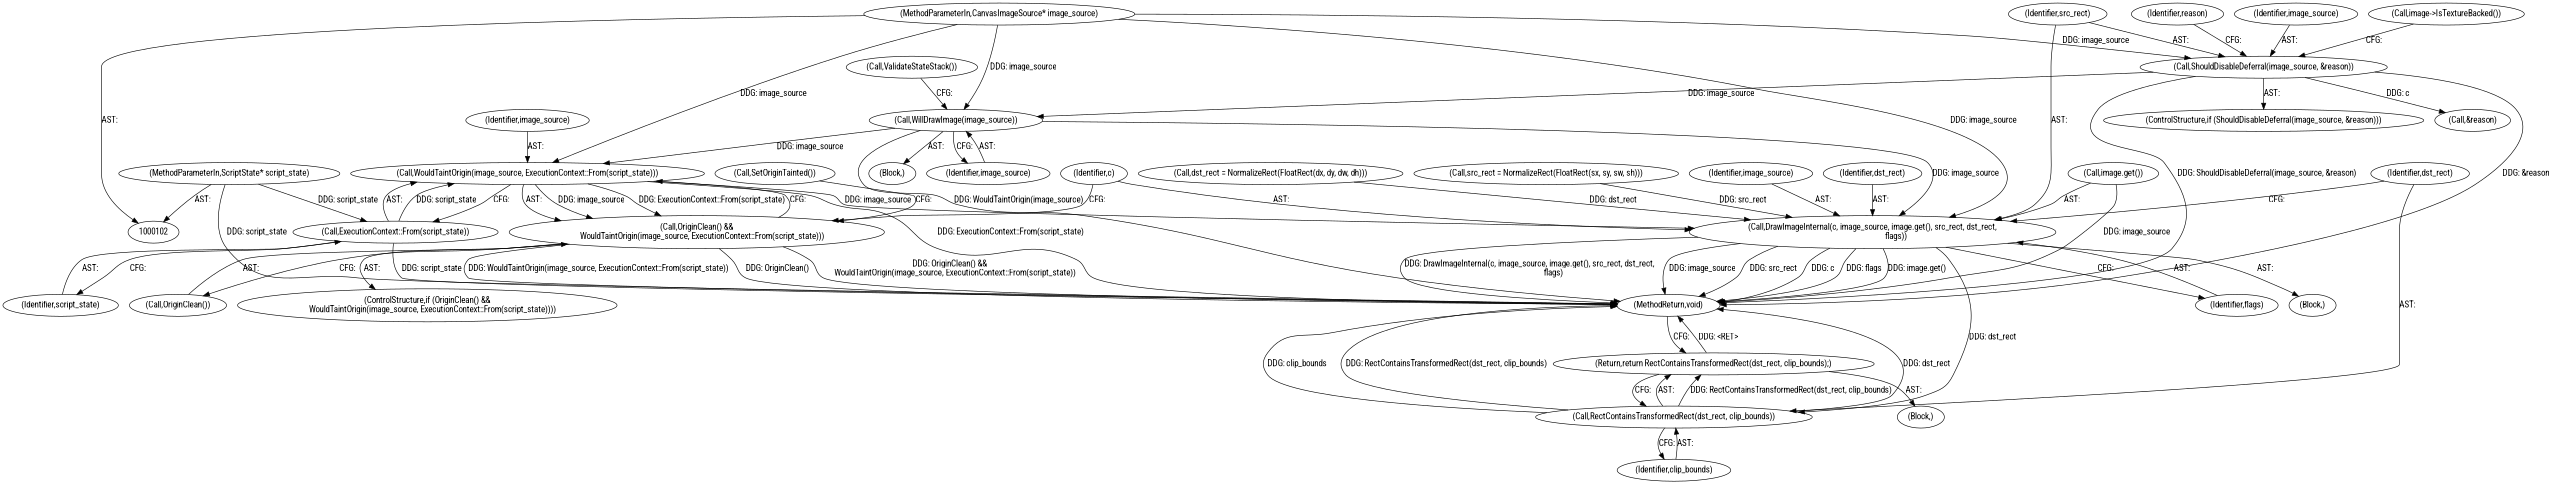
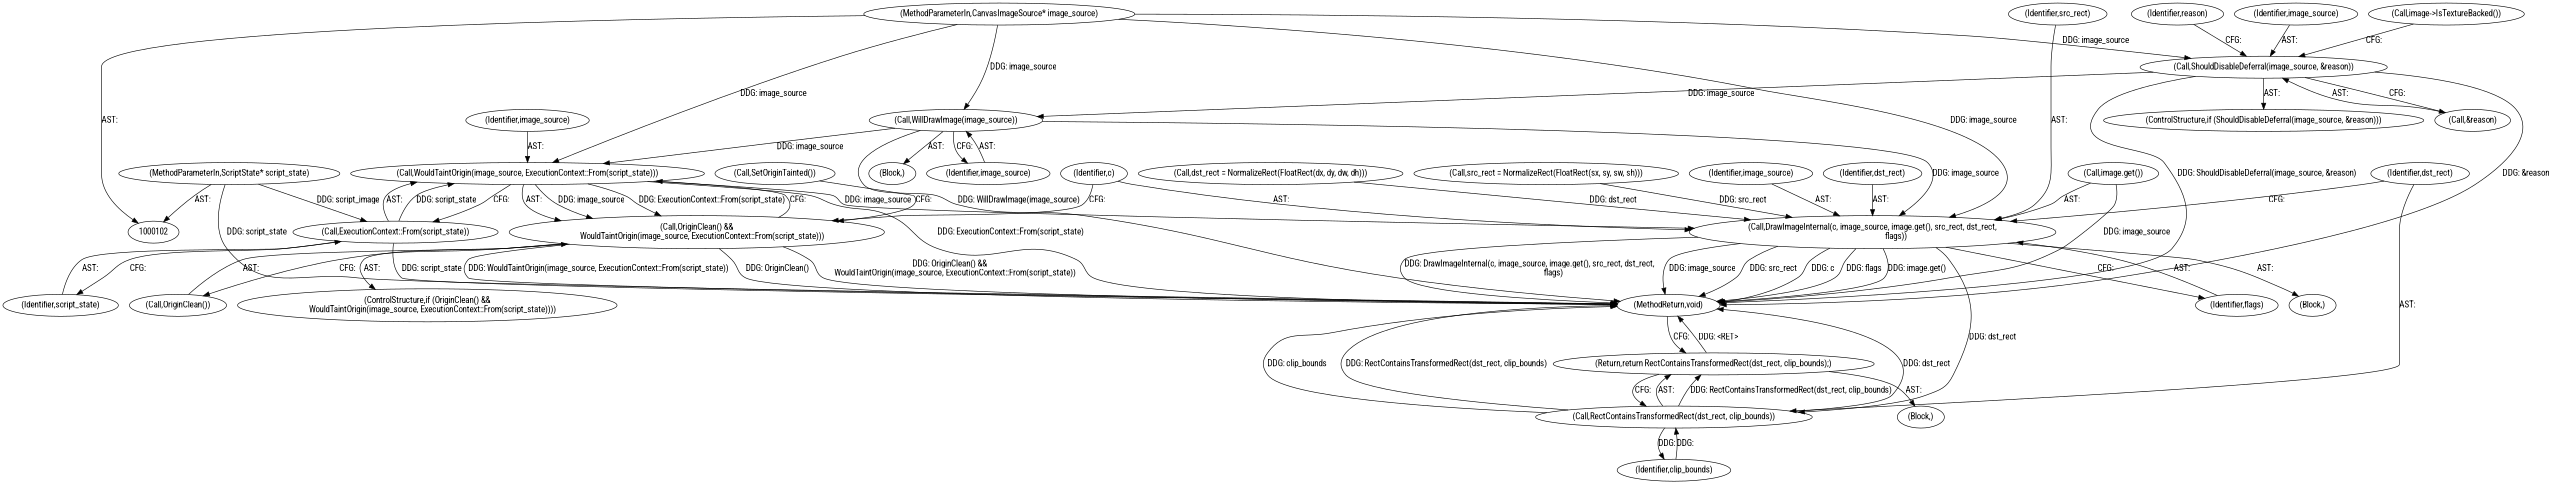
(2154, 39) -> (2365, 104)
(912, 67) -> none
(2398, 94) -> (2398, 94)
(348, 200) -> (348, 200)
(1019, 200) -> (1019, 200)
(1668, 444) -> (1668, 444)
(1686, 444) -> (1686, 444)
